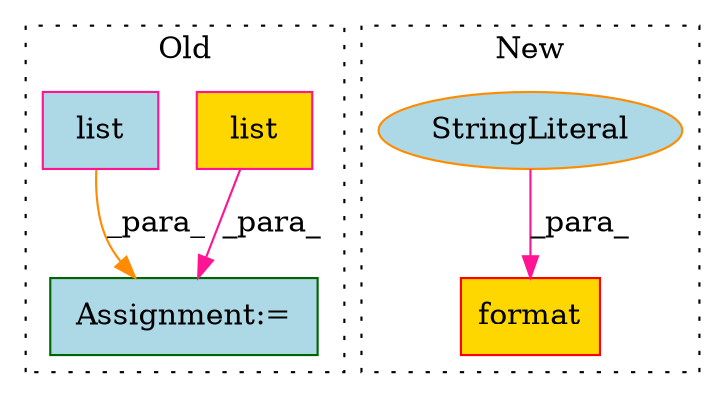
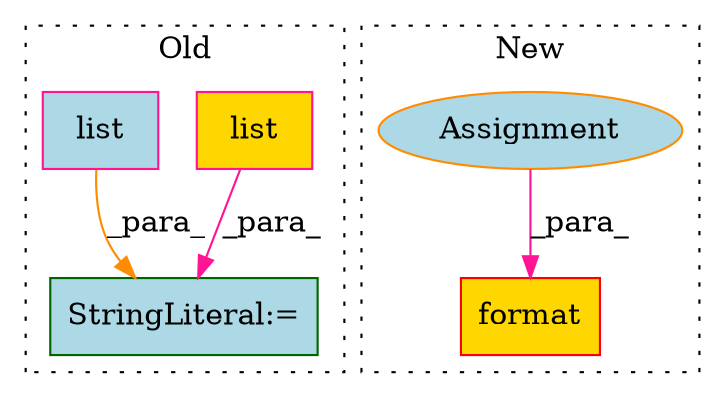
(530, 130) -> (530, 130)
(184, 317) -> (184, 317)
